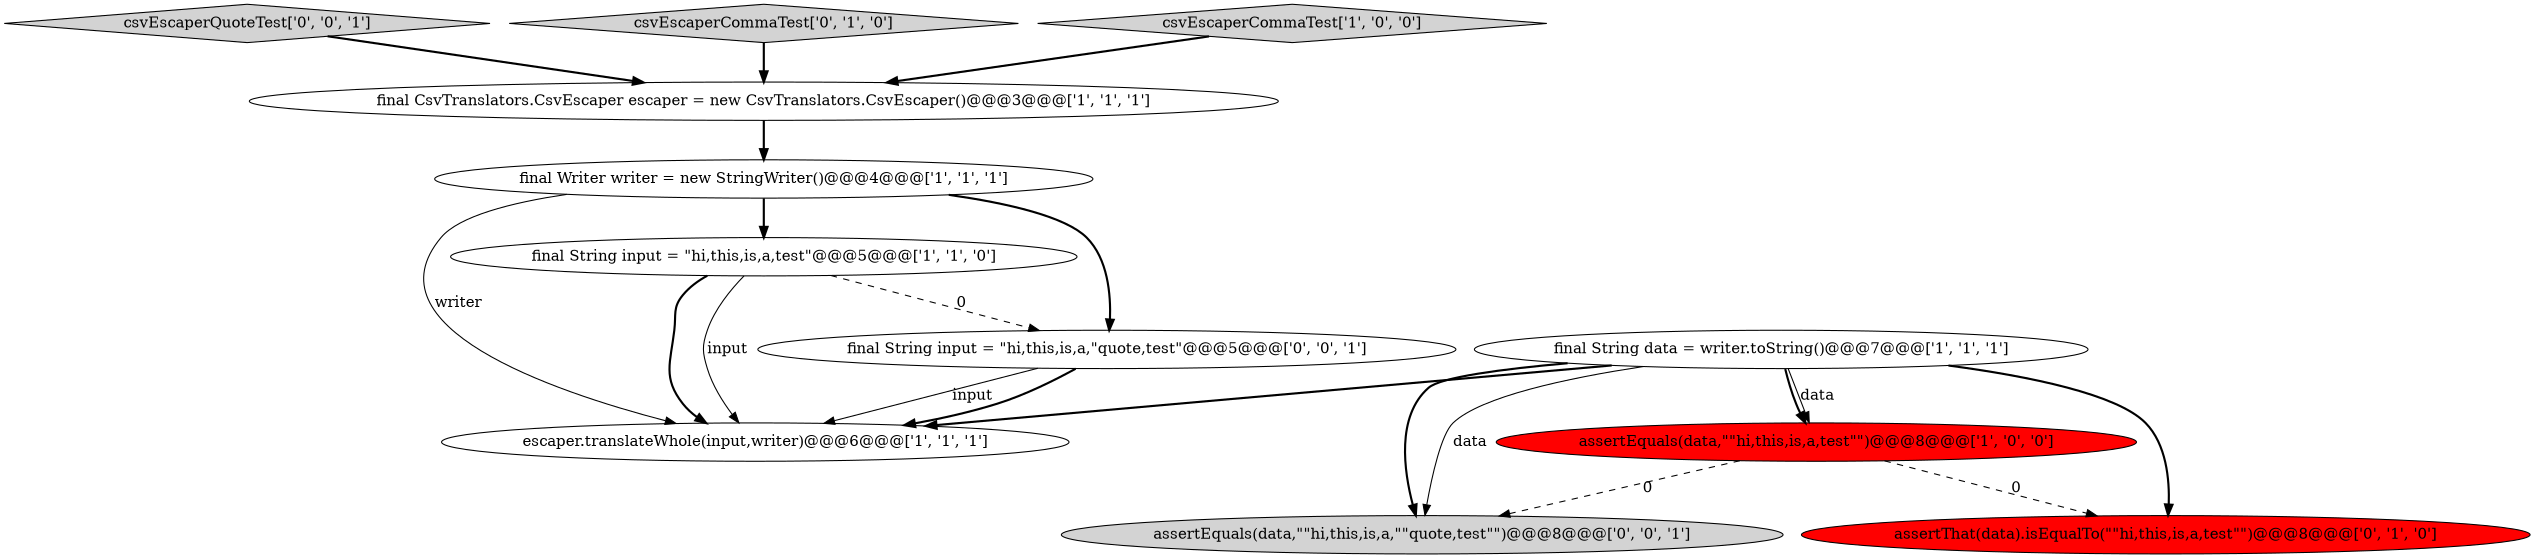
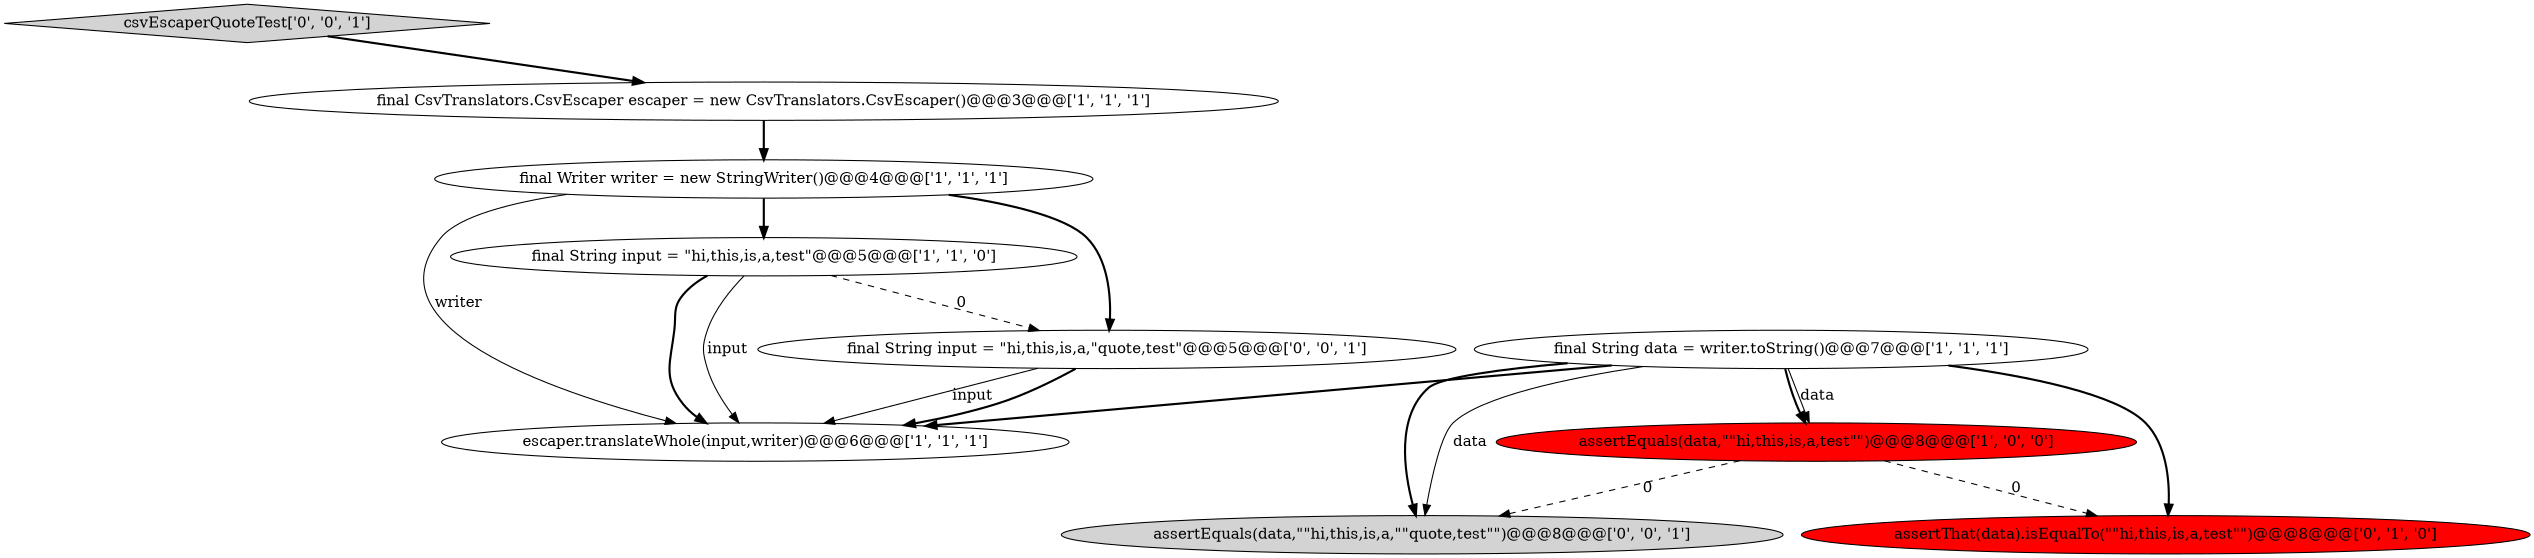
(764, 23) -> none
(1292, 23) -> none
